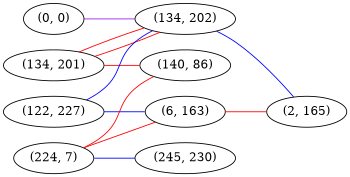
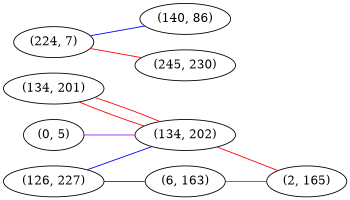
(54, 19) -> (54, 135)
(258, 60) -> (248, 159)
(125, 65) -> none
(54, 112) -> (54, 181)
(117, 117) -> (118, 31)
(120, 135) -> none
(115, 158) -> (116, 53)
